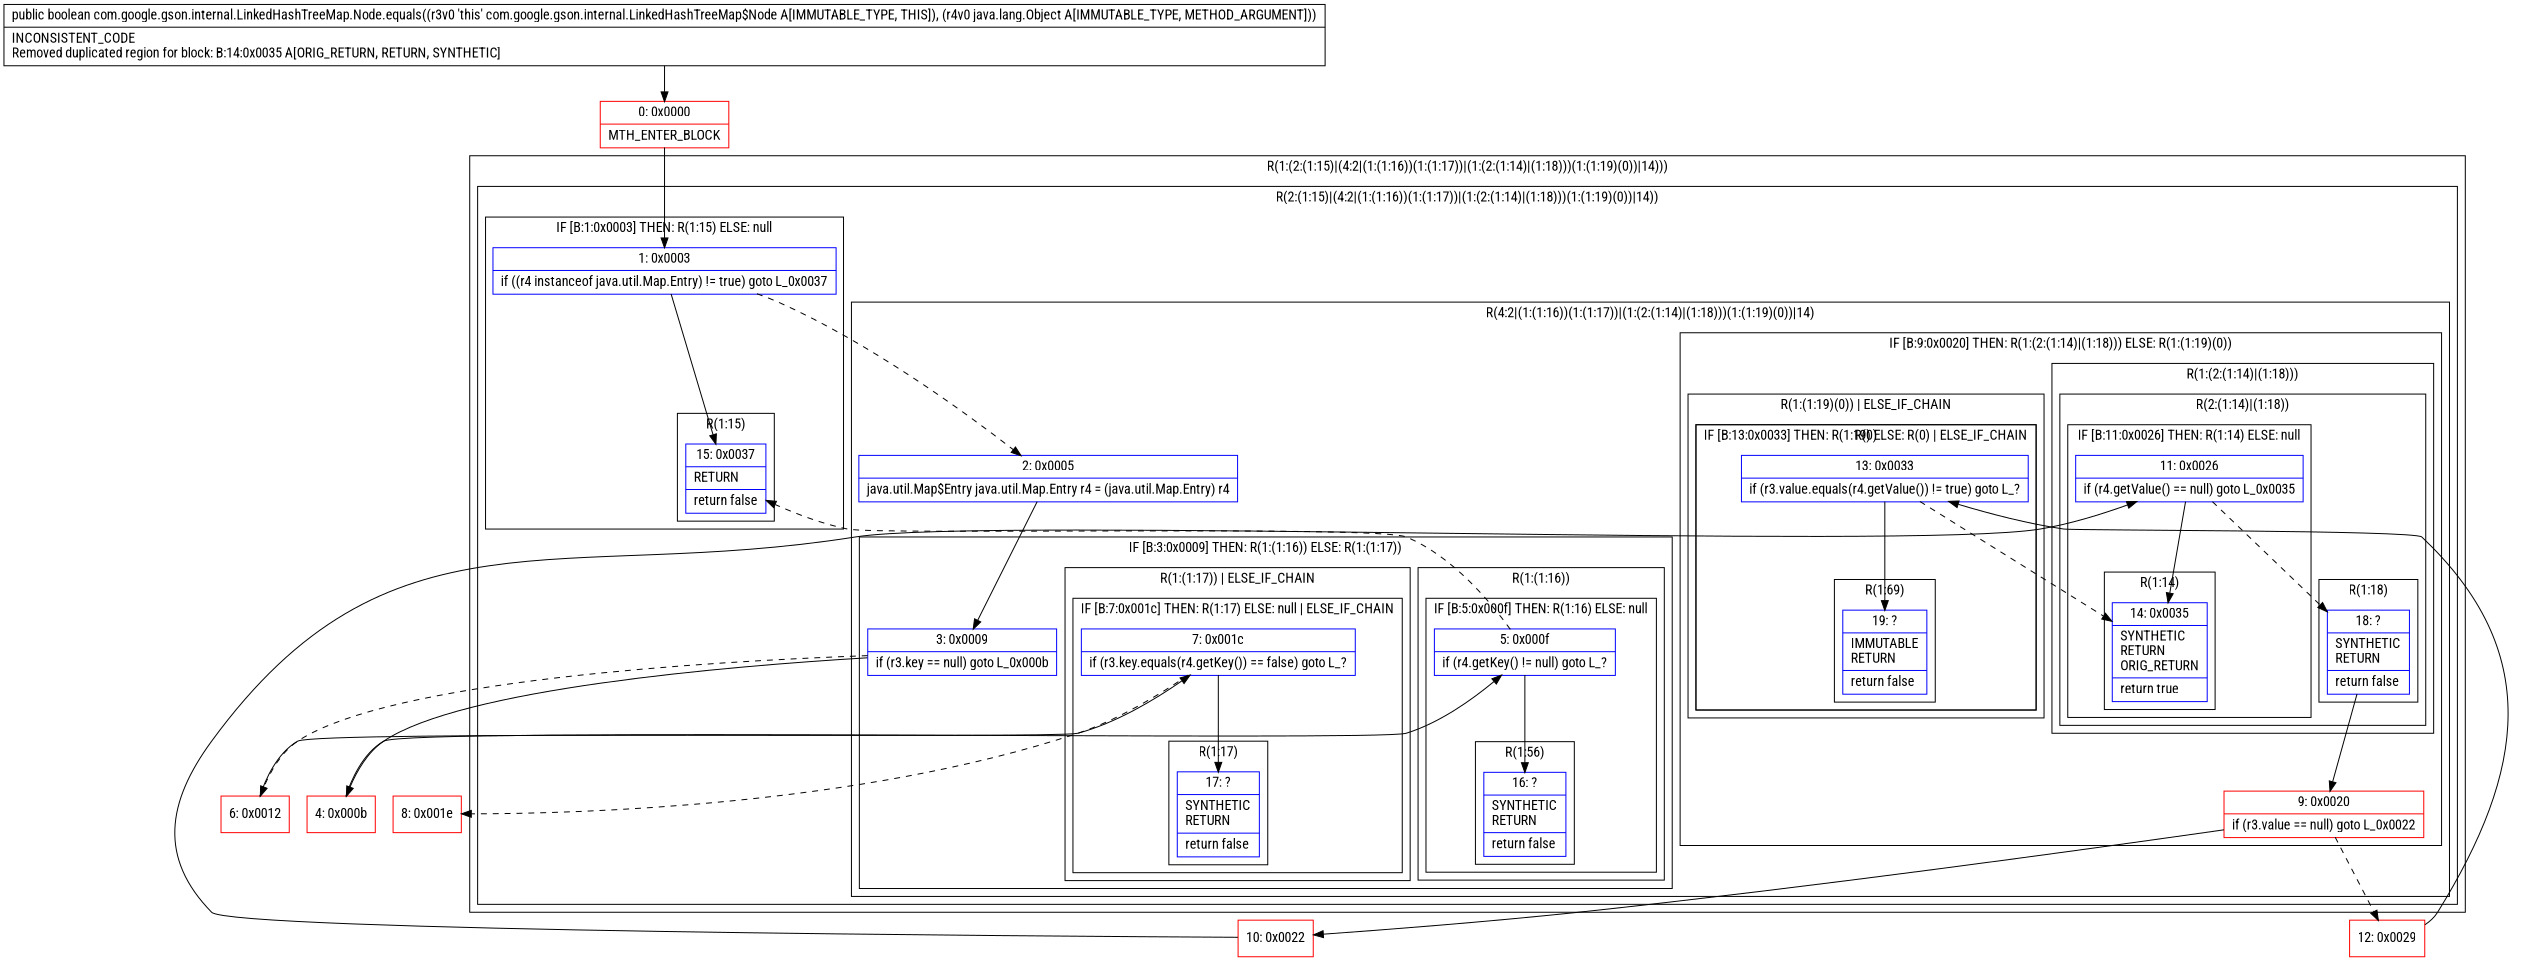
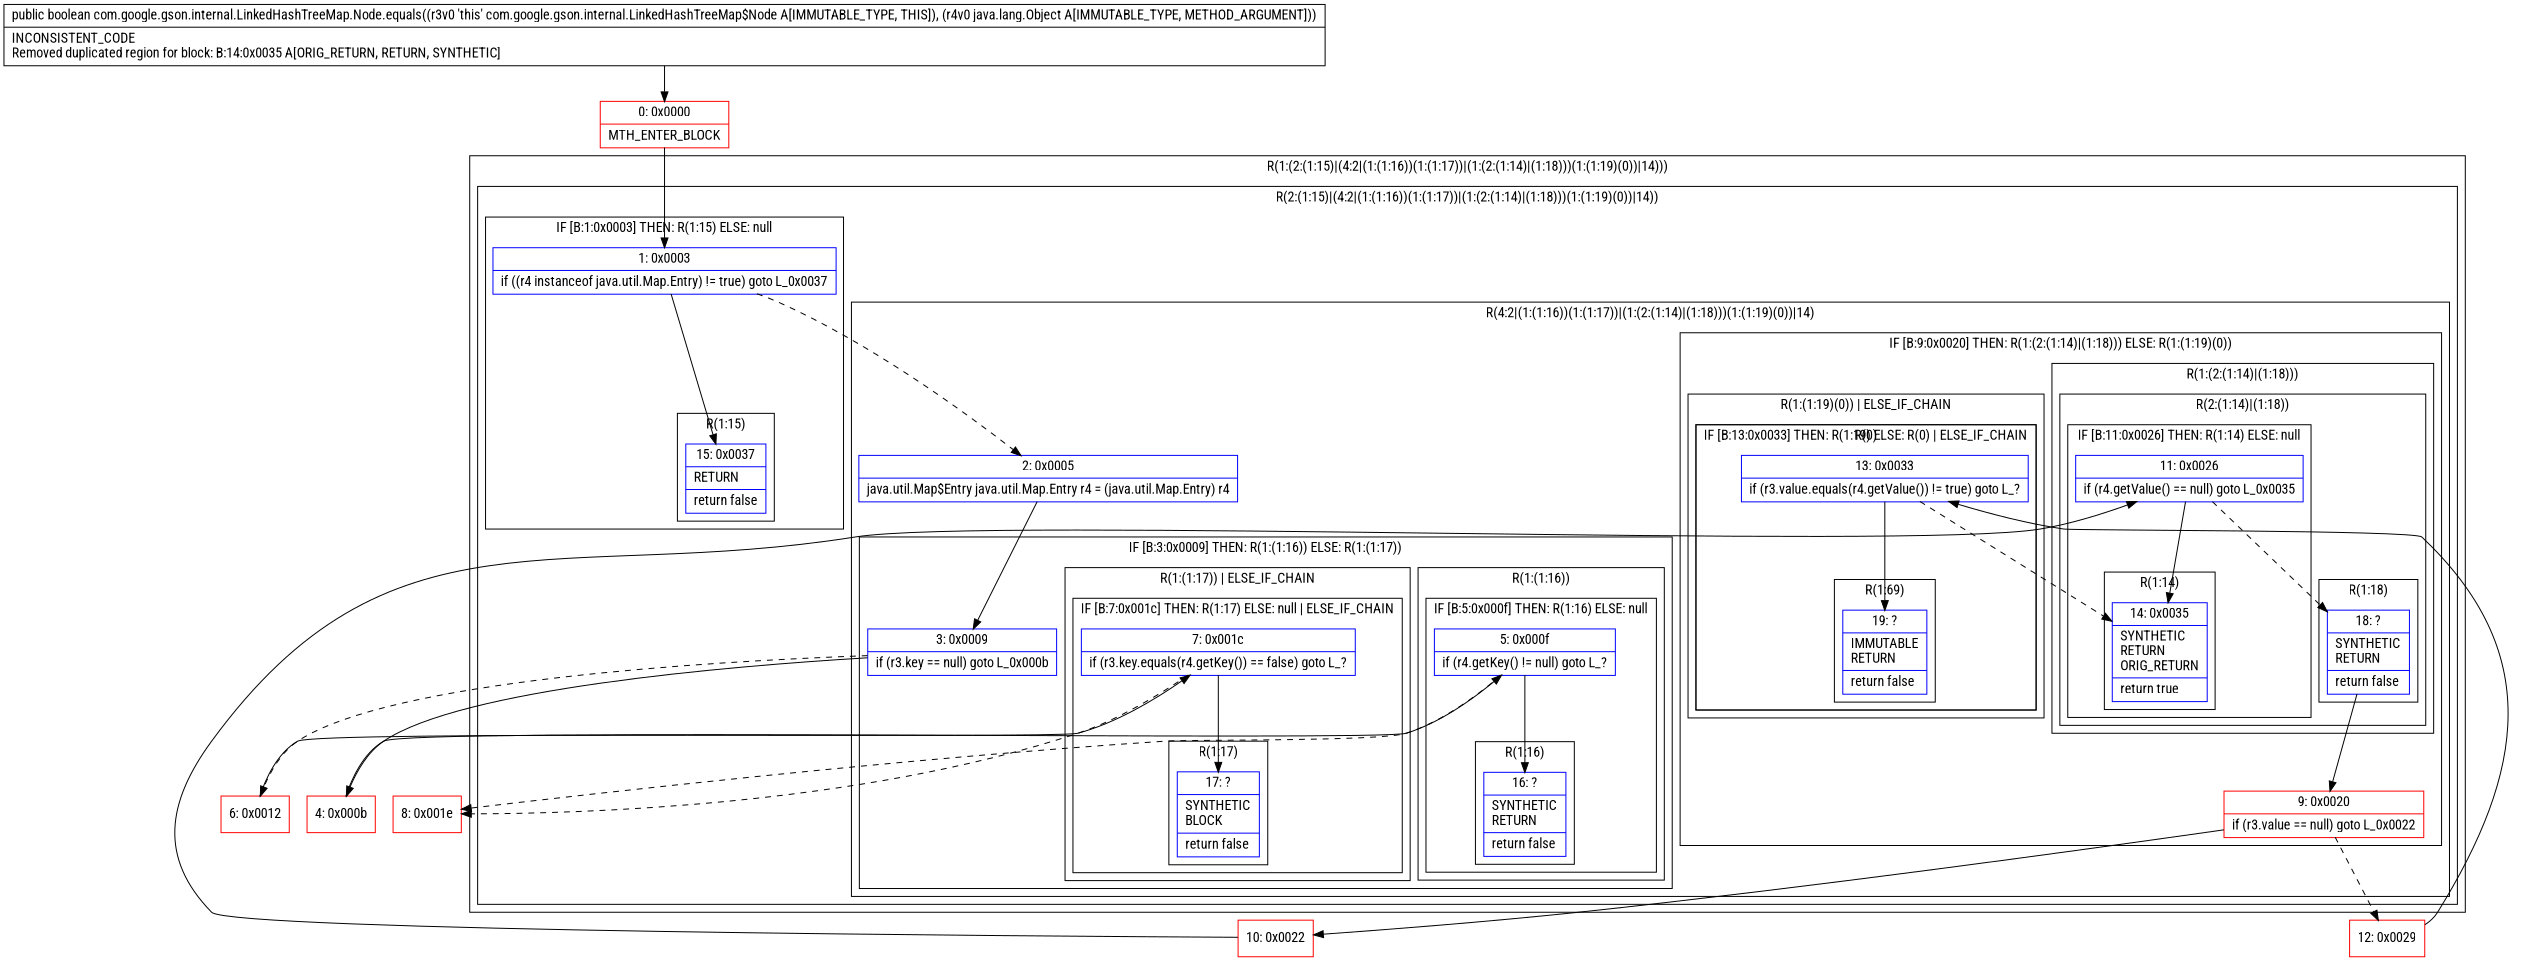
(1159, 531) -> (968, 756)
(1525, 753) -> (1525, 753)
(1208, 821) -> (1204, 821)
